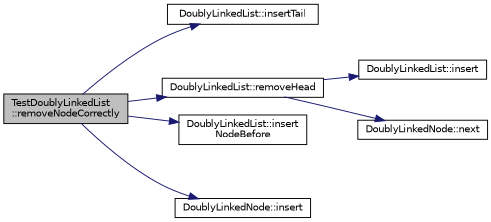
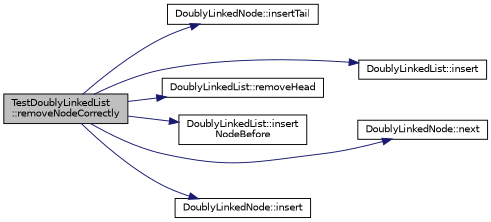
(243, 14) -> (243, 14)
(336, 78) -> (219, 62)
(330, 107) -> (234, 163)
